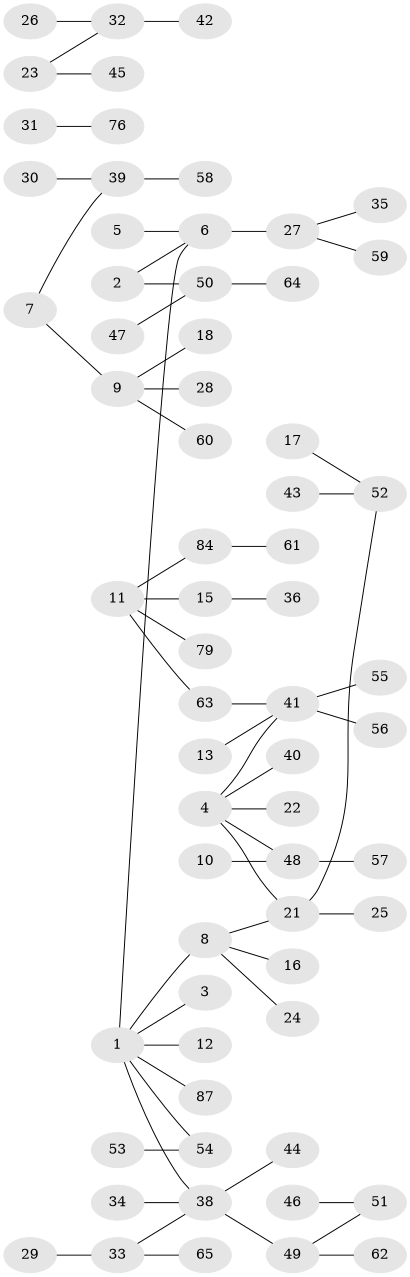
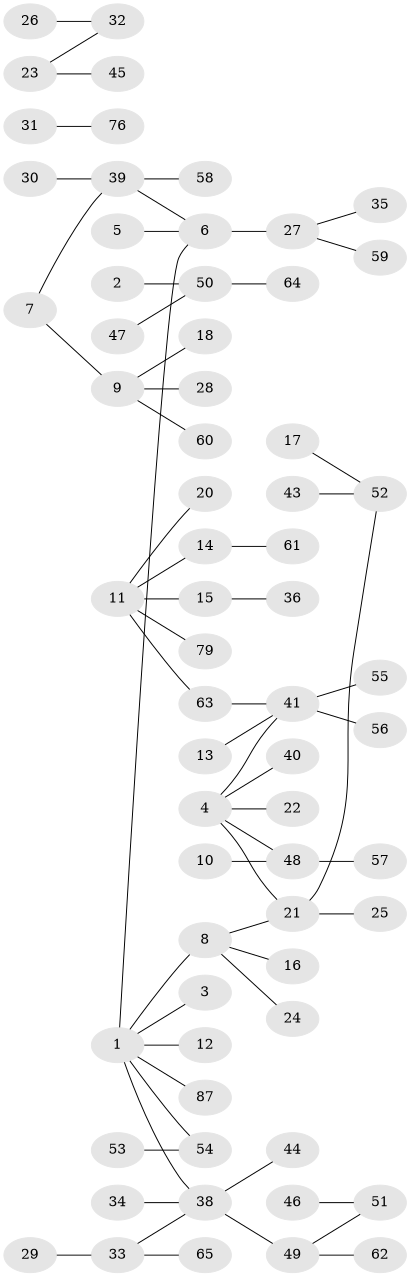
(205, 21) -> none
(161, 258) -> (161, 205)
none -> (205, 494)
(205, 546) -> (205, 546)
